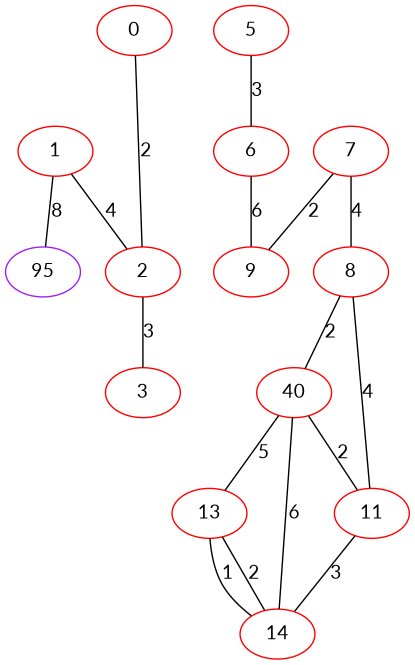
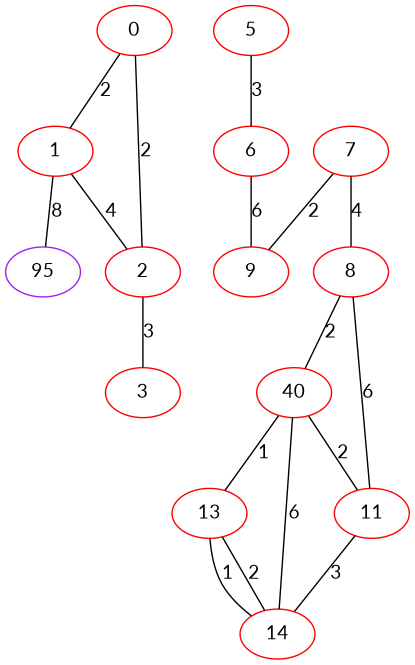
none -> (95, 91)
(368, 393) -> (368, 393)
(264, 453) -> (264, 453)
